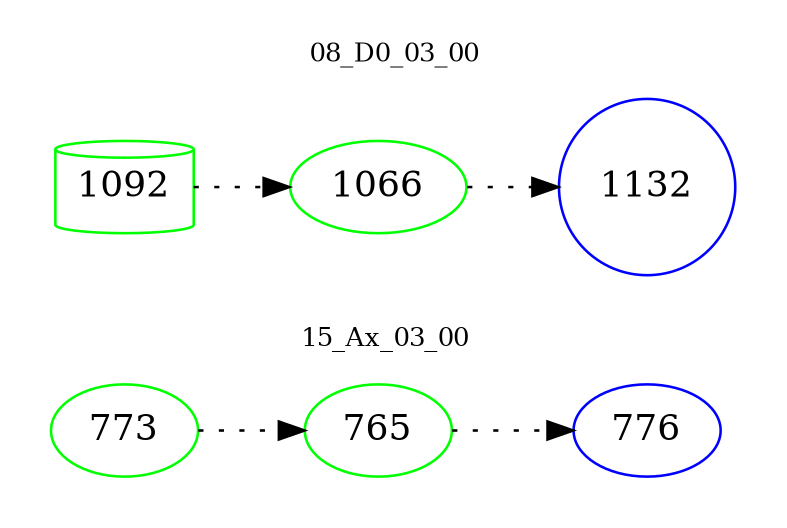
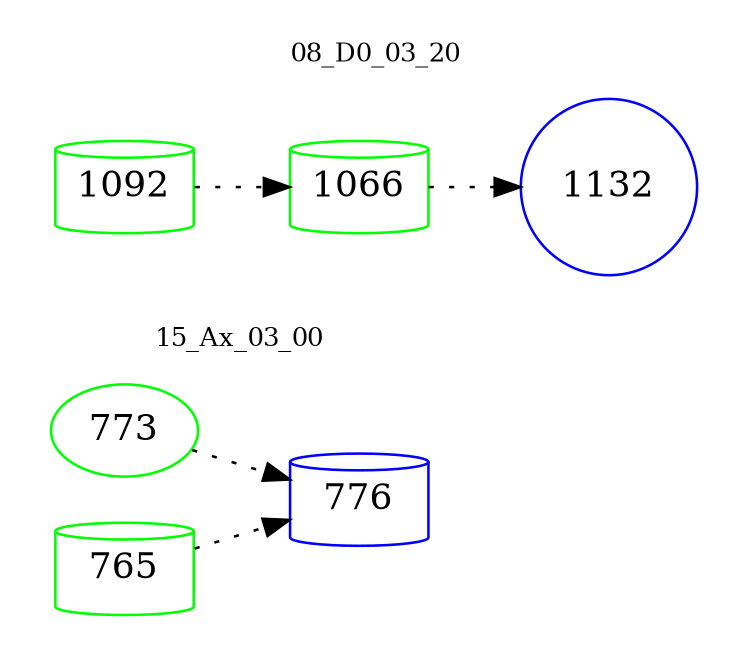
(395, 55) -> (376, 55)
(378, 187) -> (359, 187)
(238, 430) -> (229, 461)
(378, 430) -> (125, 569)
(647, 430) -> (359, 500)
